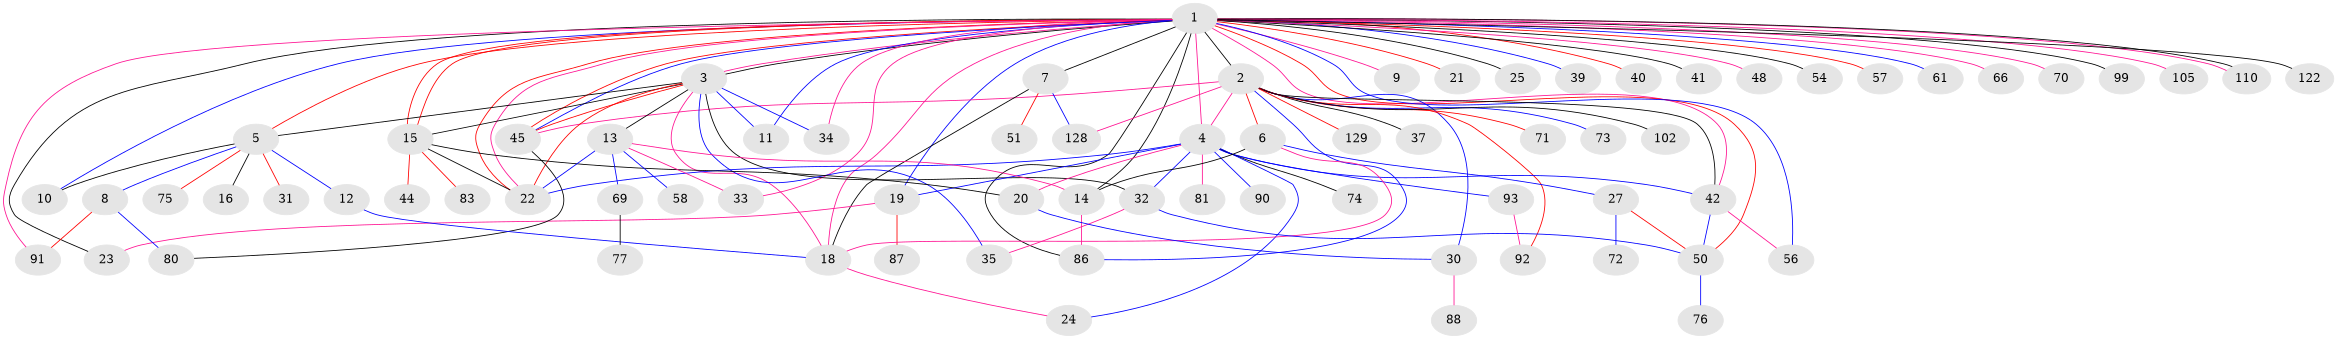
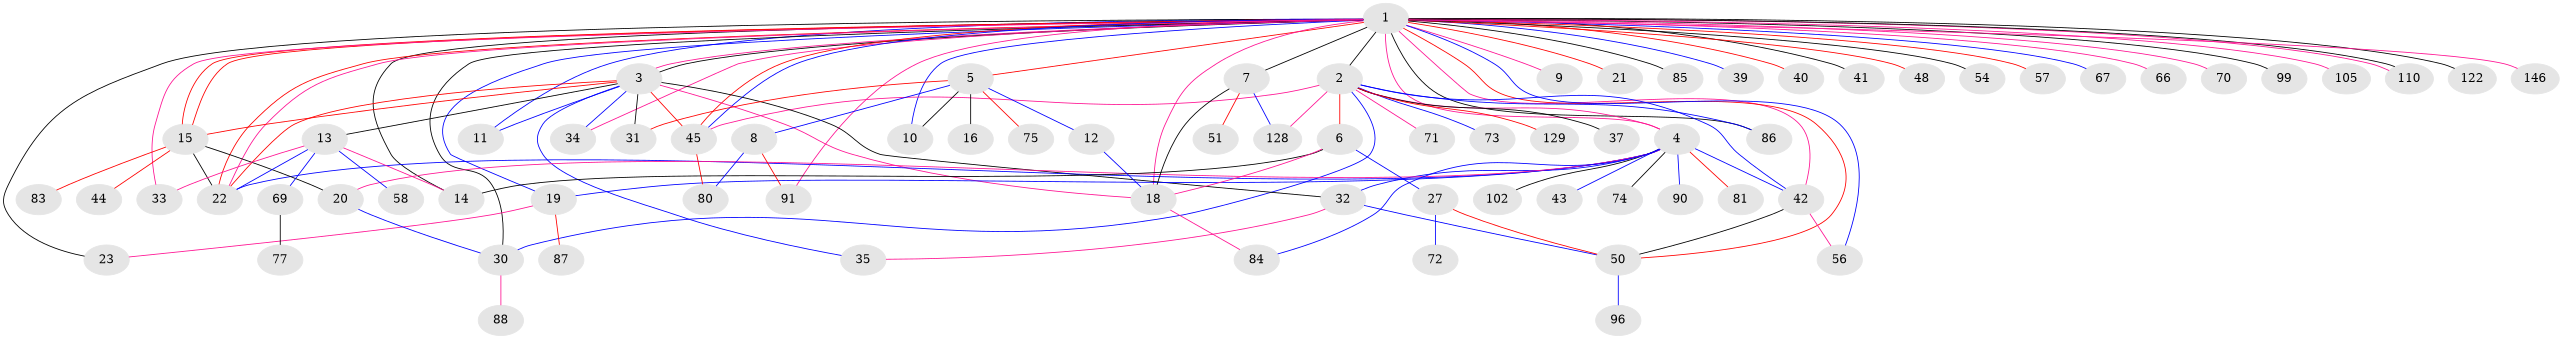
(1586, 43) -> (1782, 46)
none -> (546, 52)
(1518, 79) -> (1680, 79)
(1941, 79) -> (2103, 79)
none -> (2535, 79)
(1587, 106) -> (1586, 96)
(480, 109) -> (637, 103)
(1541, 109) -> (1562, 175)
(545, 112) -> (412, 105)
(1459, 114) -> (1386, 109)
(1202, 170) -> (1709, 169)
(1511, 200) -> (1560, 200)
(1707, 230) -> (1712, 234)
(1082, 232) -> none
(416, 244) -> (700, 169)
(1523, 260) -> none
(1069, 320) -> (1257, 260)
(1701, 320) -> (1618, 320)
